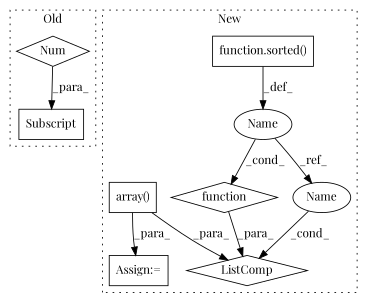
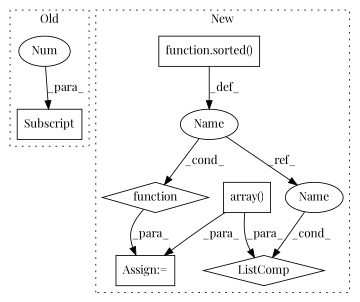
(53, 51) -> (45, 51)
(234, 230) -> (132, 227)
